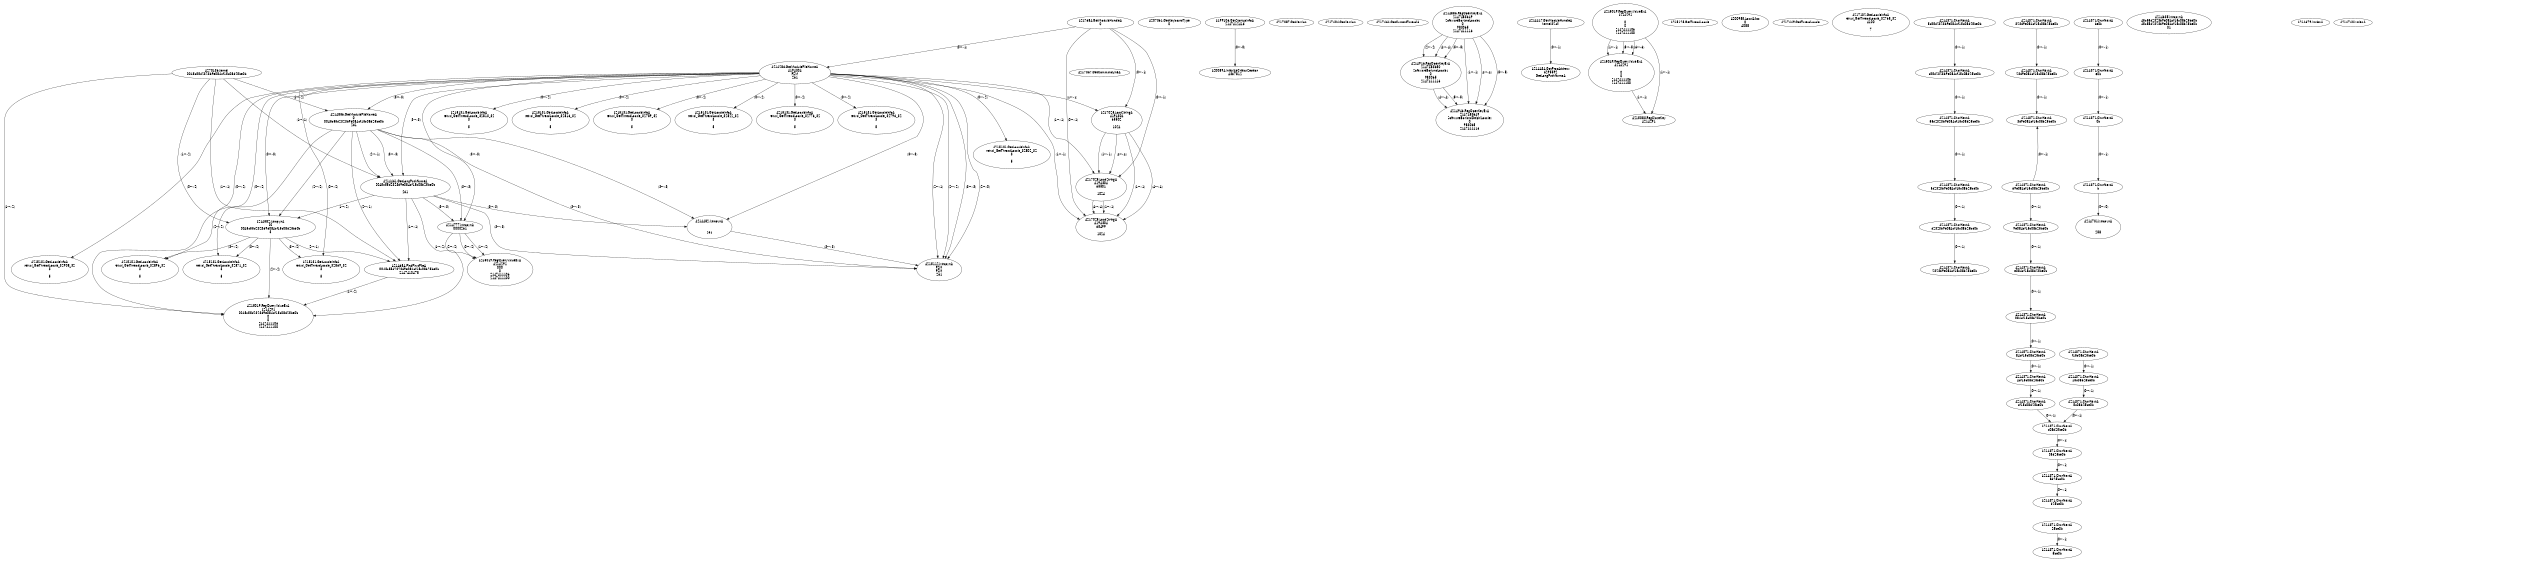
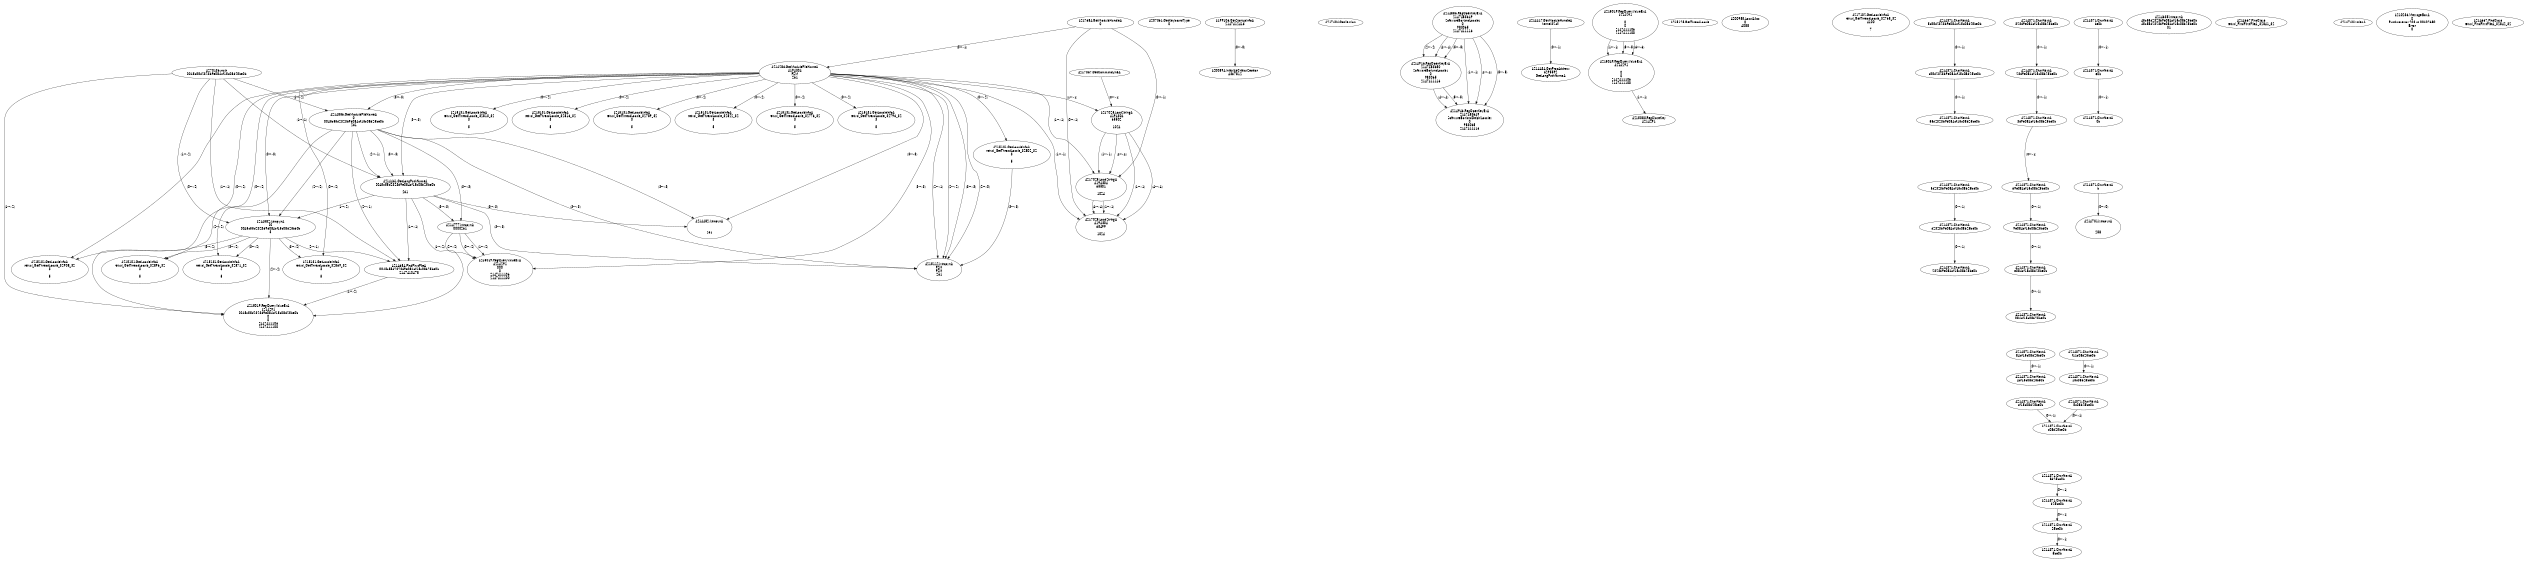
(1292, 23) -> none
(1398, 23) -> none
(1801, 23) -> none
none -> (2251, 23)
(2311, 23) -> none
none -> (2412, 23)
none -> (2488, 23)
(1135, 63) -> (1106, 91)
(217, 73) -> (217, 73)
(1660, 73) -> none
(569, 80) -> (829, 251)
(1955, 152) -> none
(2098, 152) -> none
(2038, 155) -> (2025, 152)
none -> (202, 246)
(823, 248) -> (1002, 226)
(2031, 334) -> none
(2084, 354) -> (2084, 354)
(2031, 390) -> none
(2084, 390) -> none
(2057, 453) -> none
none -> (2057, 514)
